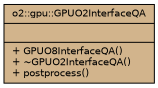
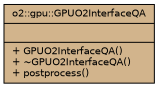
(68, 51) -> (68, 51)
